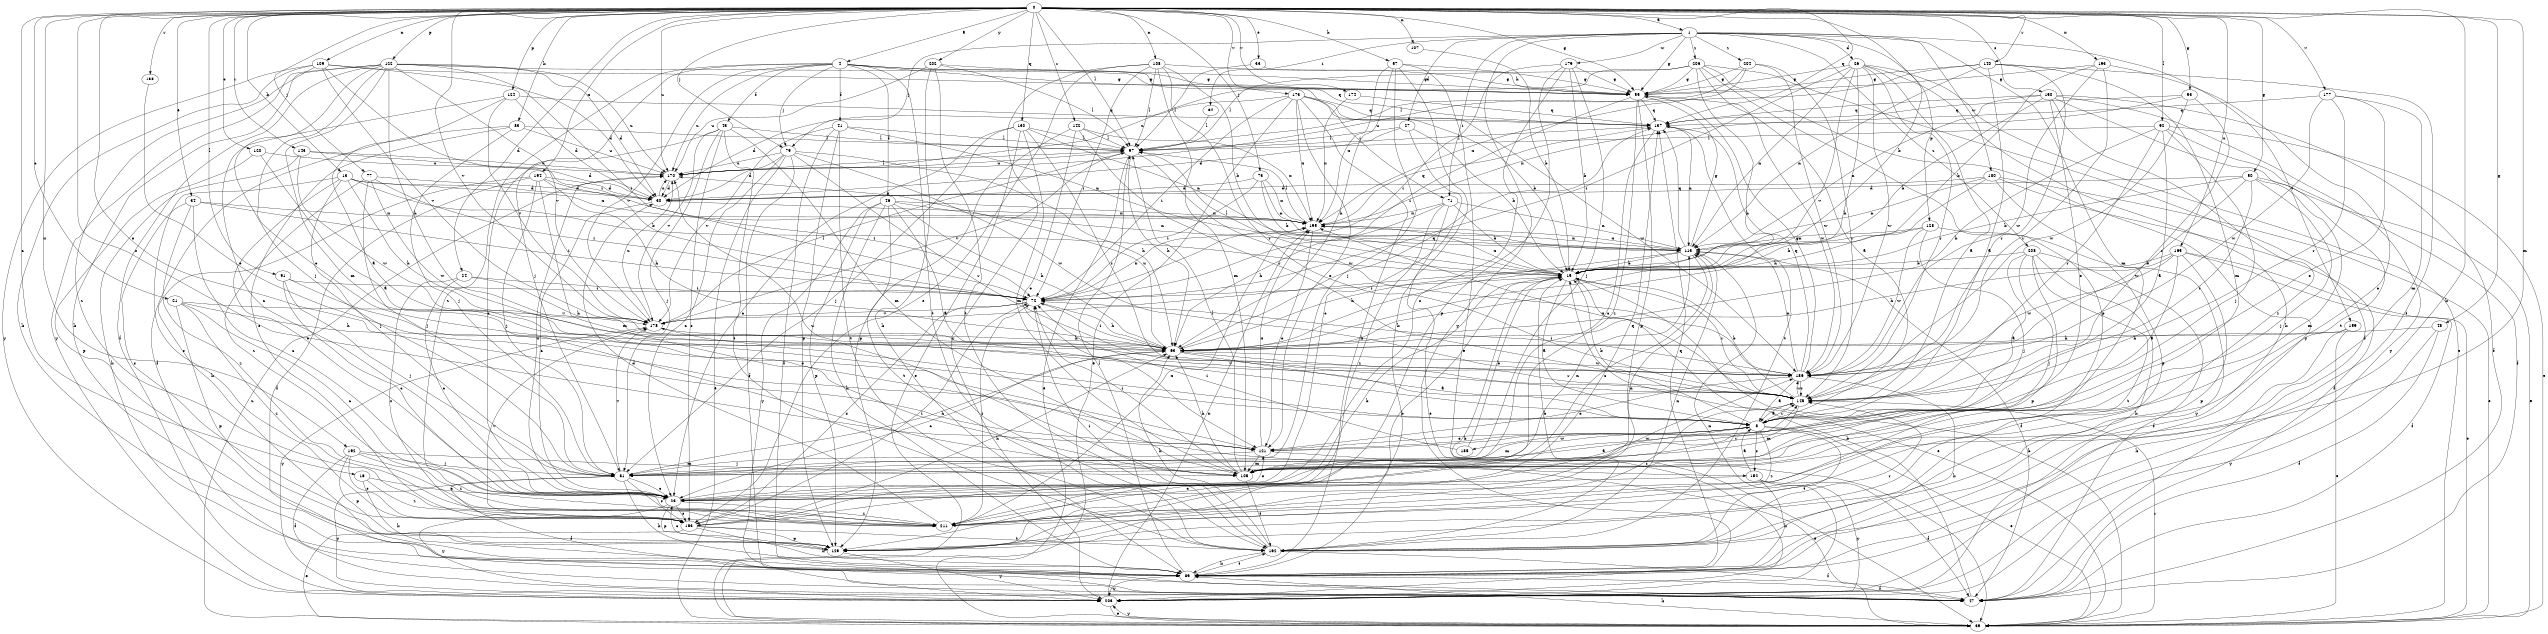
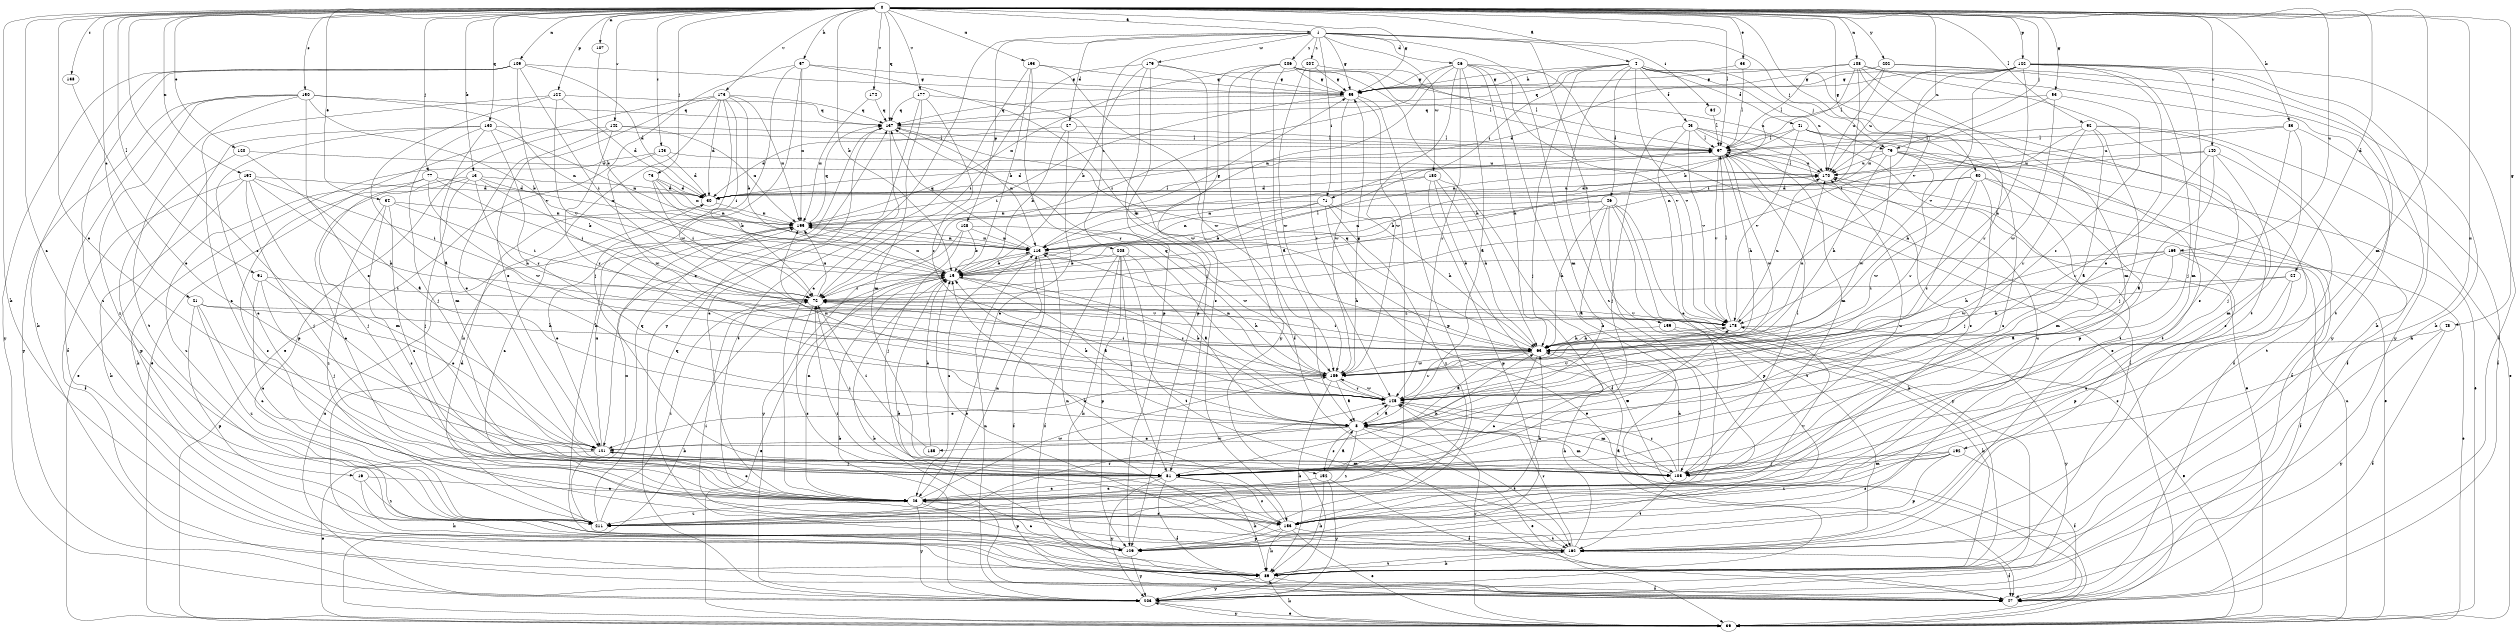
(1822, 82) -> none
